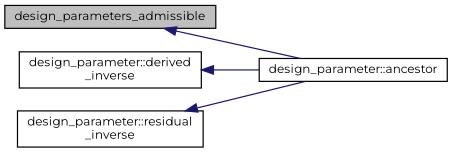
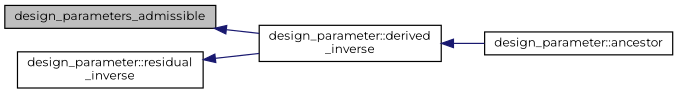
(238, 45) -> (243, 32)
(251, 95) -> (237, 56)
